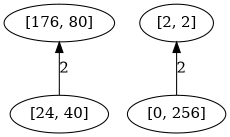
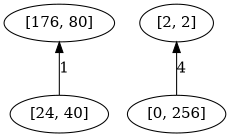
(65, 69) -> (65, 69)
(182, 69) -> (182, 69)
